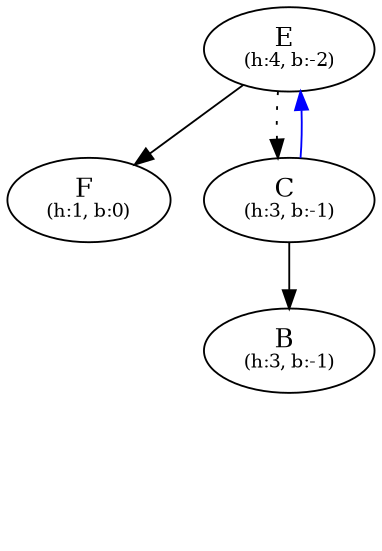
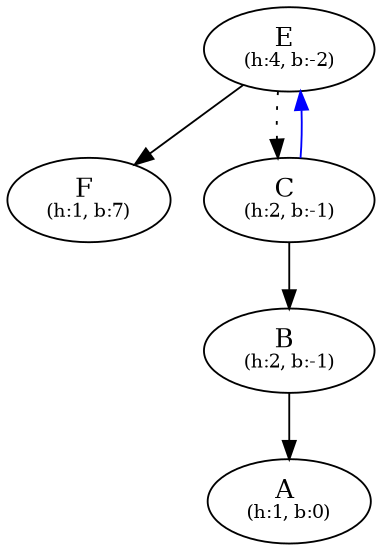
(89, 211) -> (89, 211)
(289, 211) -> (289, 211)
(289, 362) -> (289, 362)
none -> (289, 501)
